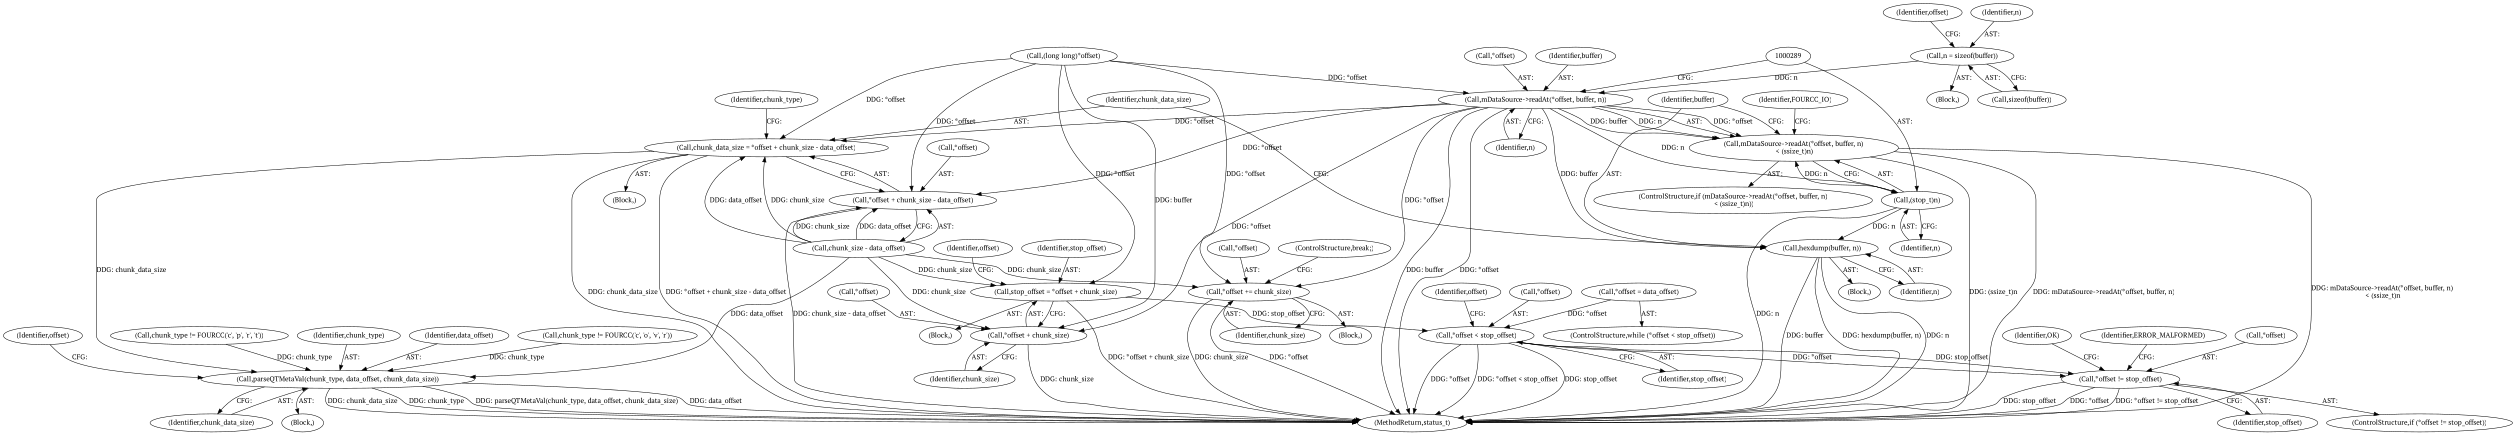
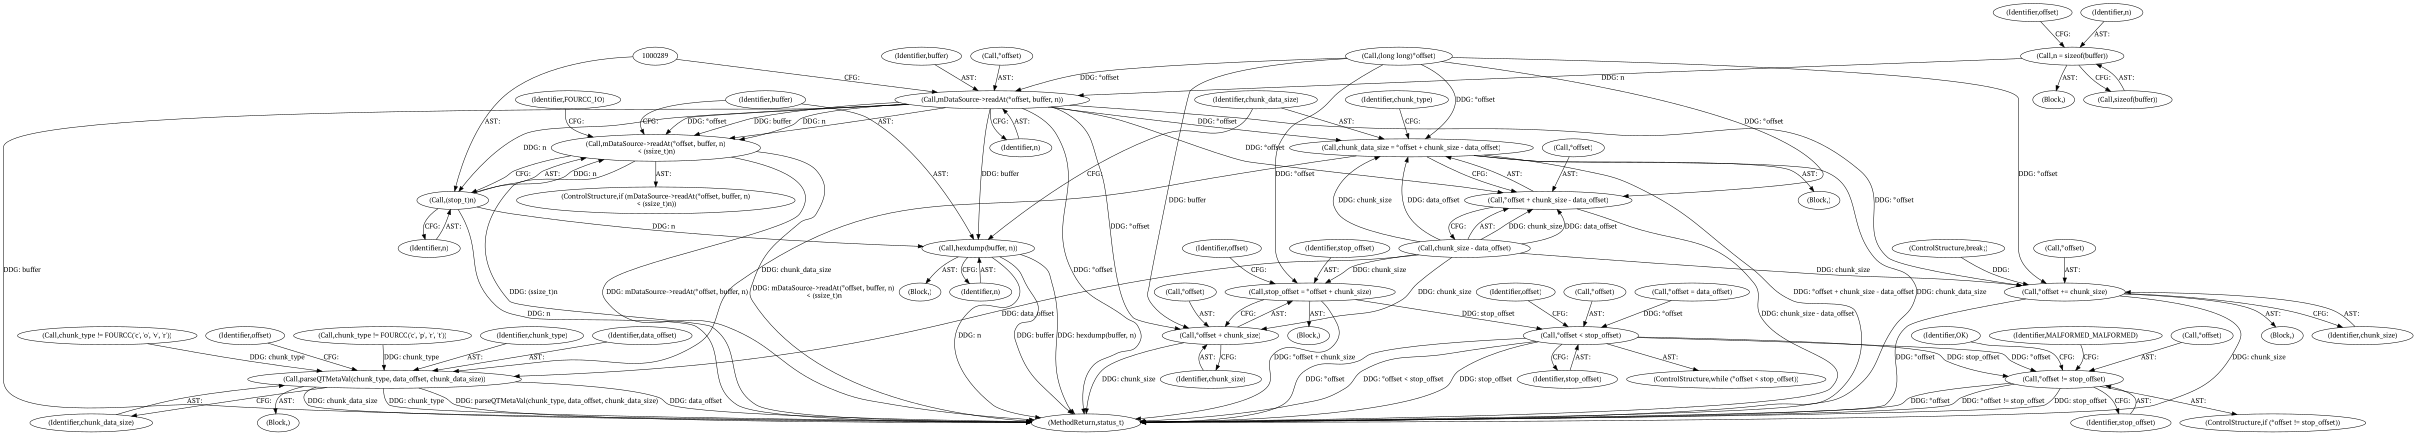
(1306, 270) -> (2002, 270)
(1641, 311) -> (1650, 356)
(2153, 336) -> (2076, 336)
